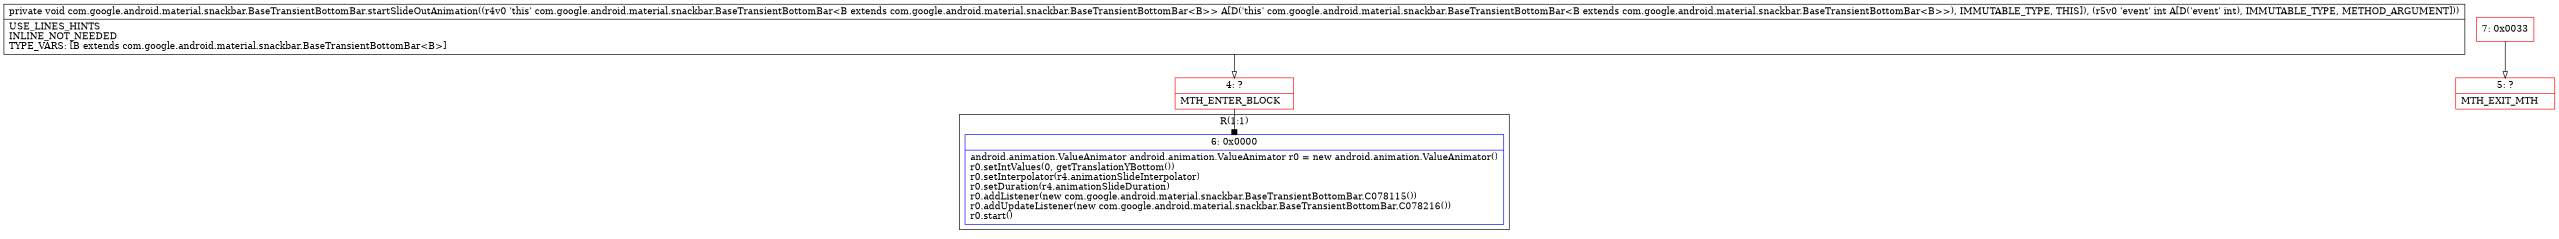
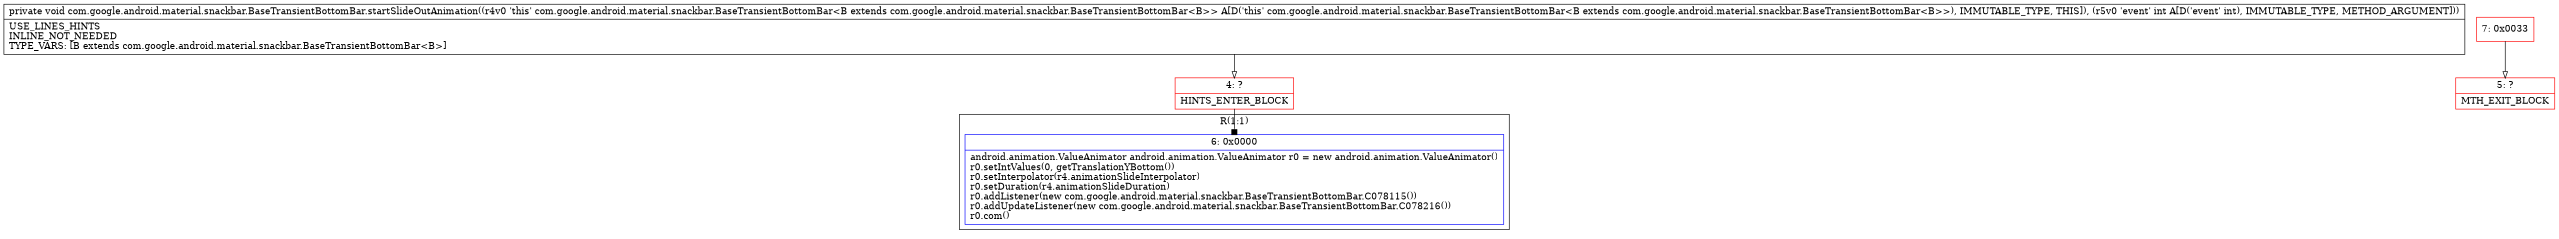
(1230, 101) -> (1234, 101)
(2500, 101) -> (2505, 101)
(992, 216) -> (990, 216)
